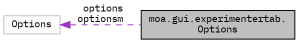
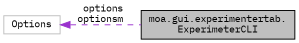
(218, 25) -> (218, 25)
